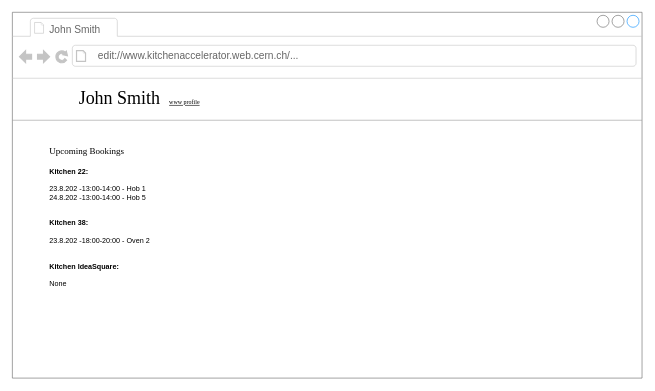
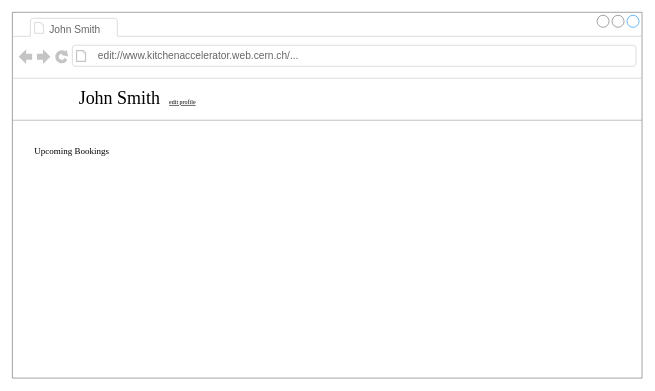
(183, 99) -> (186, 99)
(99, 153) -> (84, 153)
(111, 239) -> none
